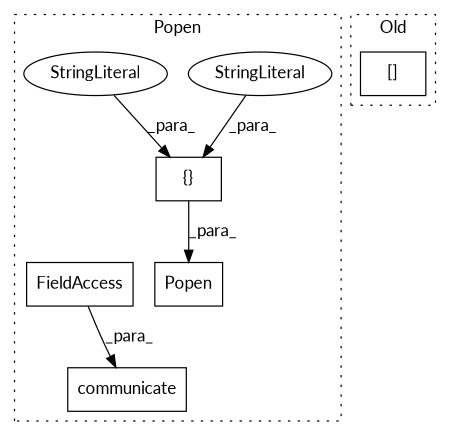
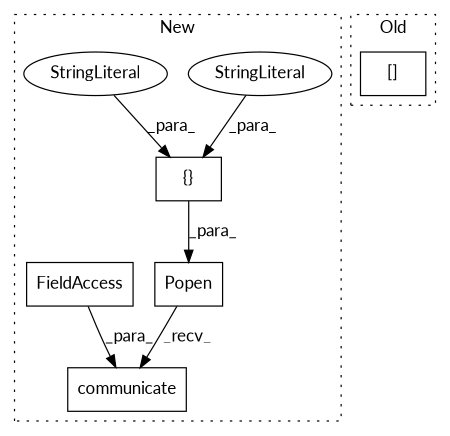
(178, 28) -> (178, 28)
none -> (162, 332)
